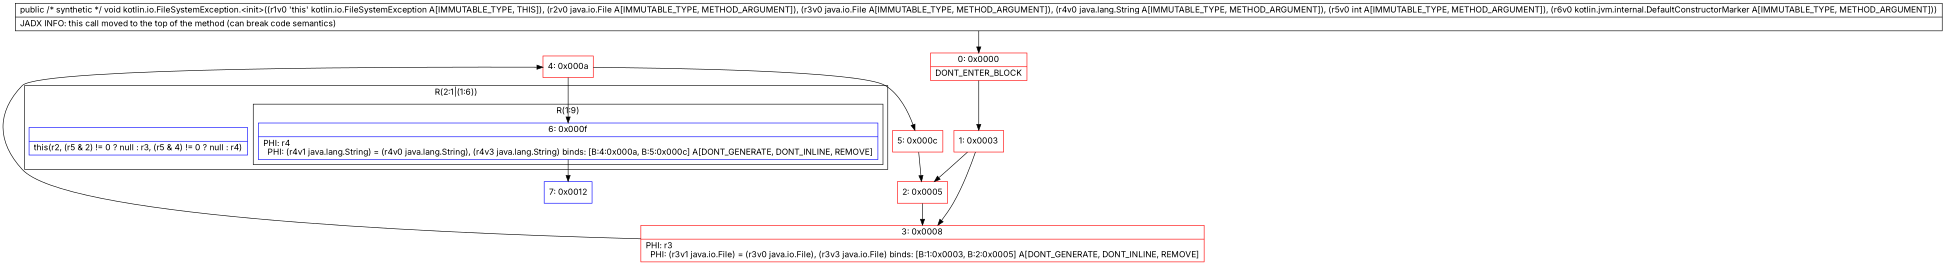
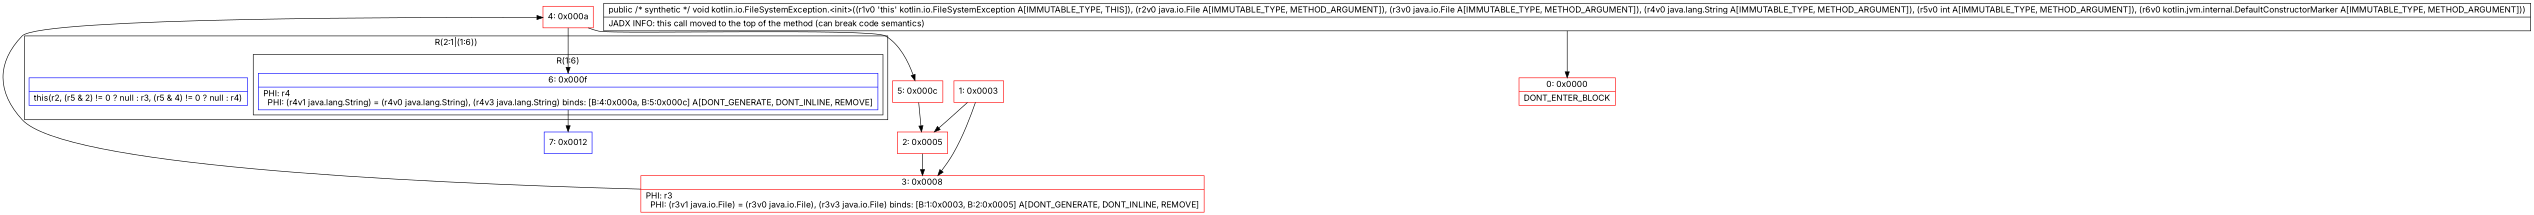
(979, 102) -> none
(568, 111) -> (568, 61)
